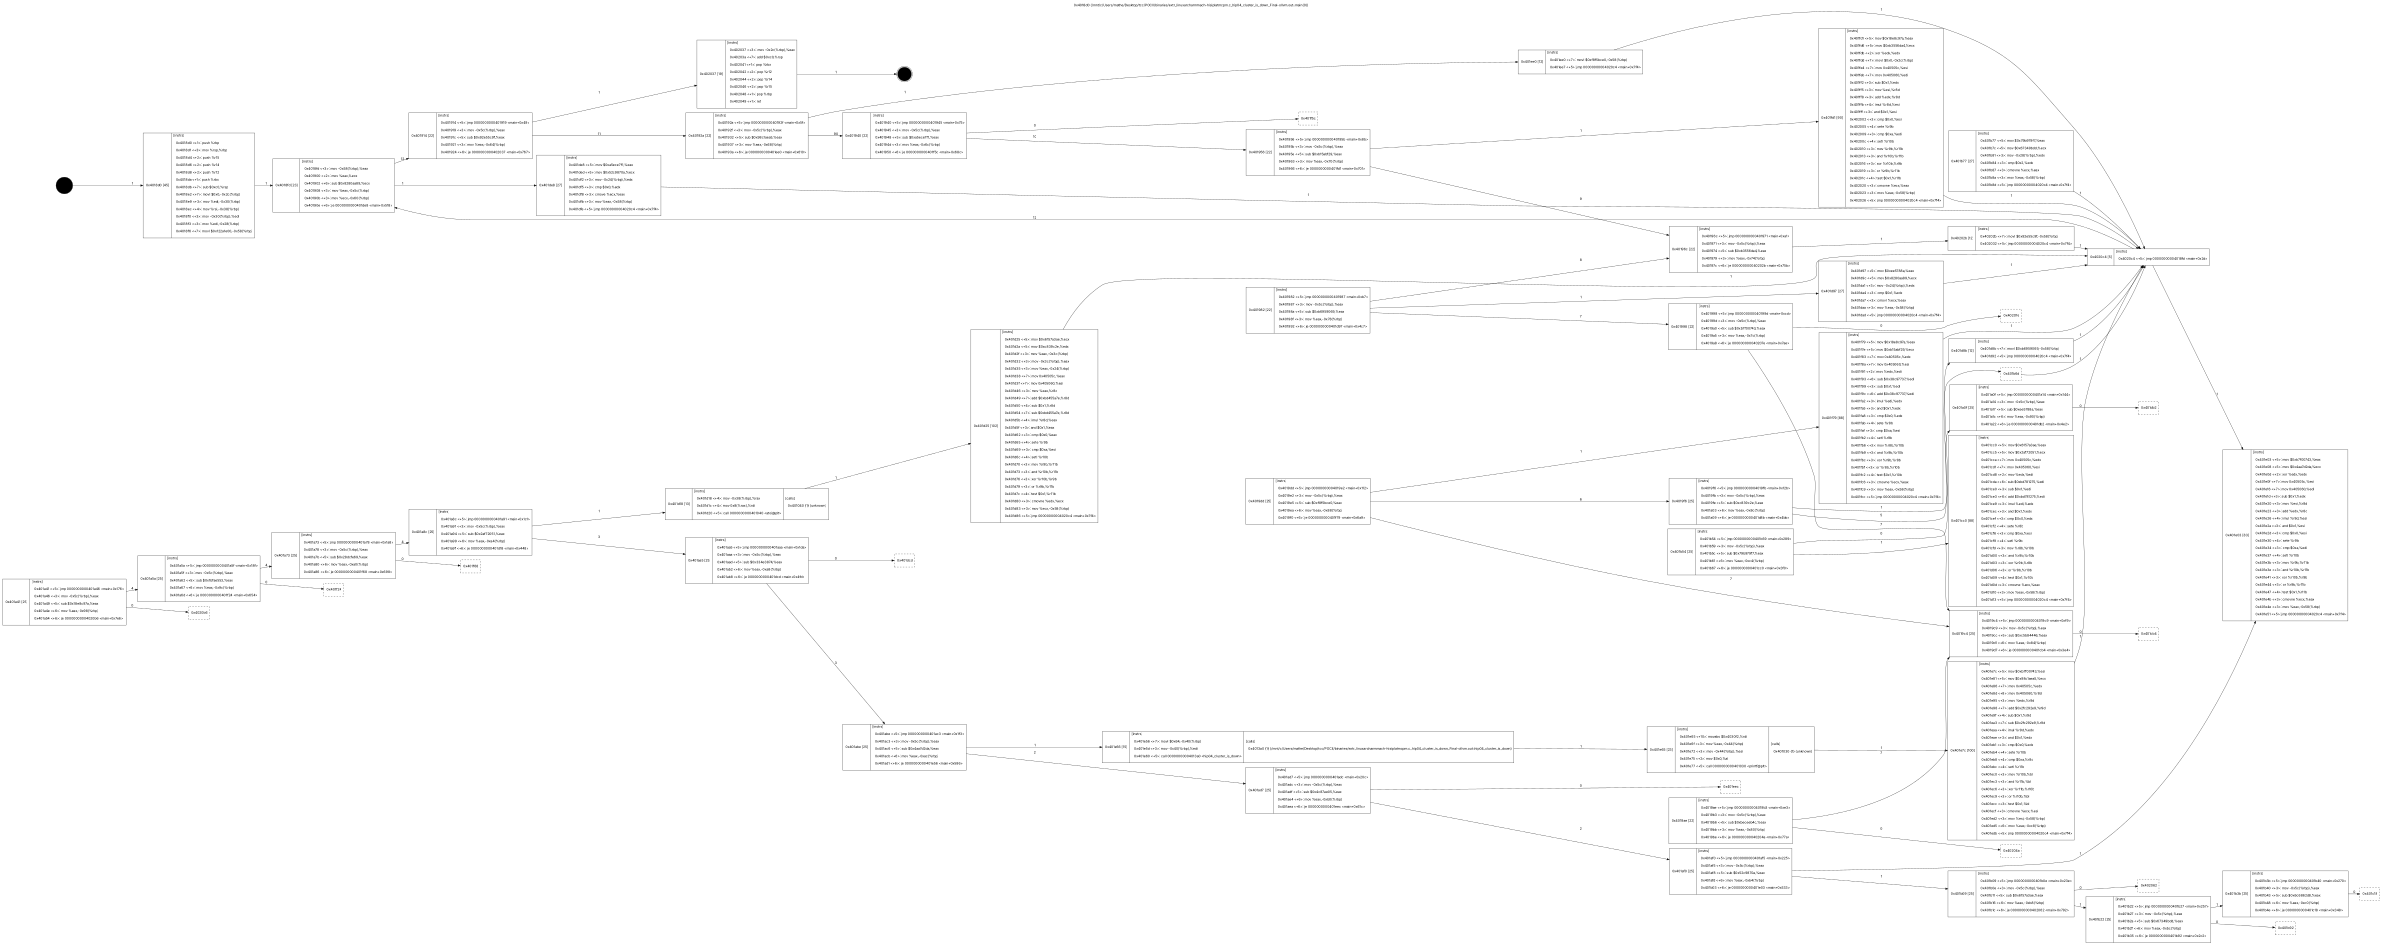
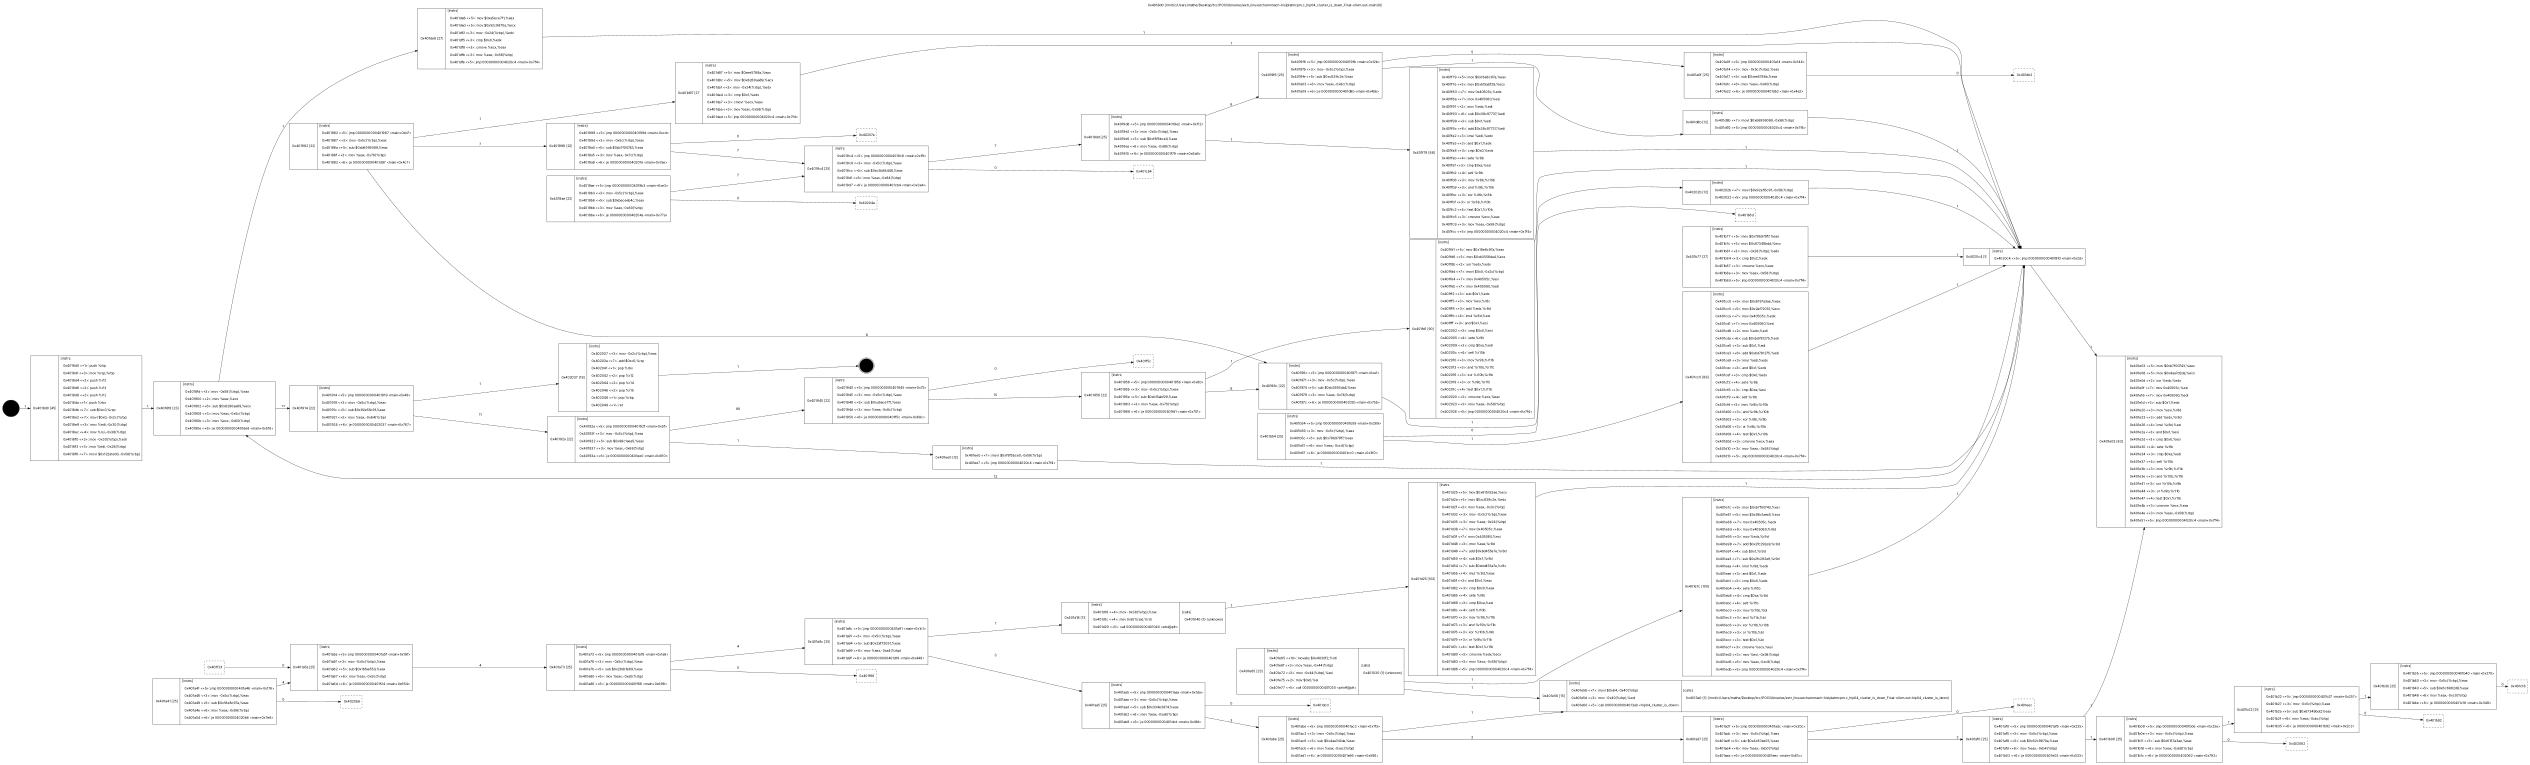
(2100, 343) -> (1906, 309)
(1656, 583) -> (1004, 153)
(291, 586) -> (256, 667)
(1579, 749) -> (1471, 695)
